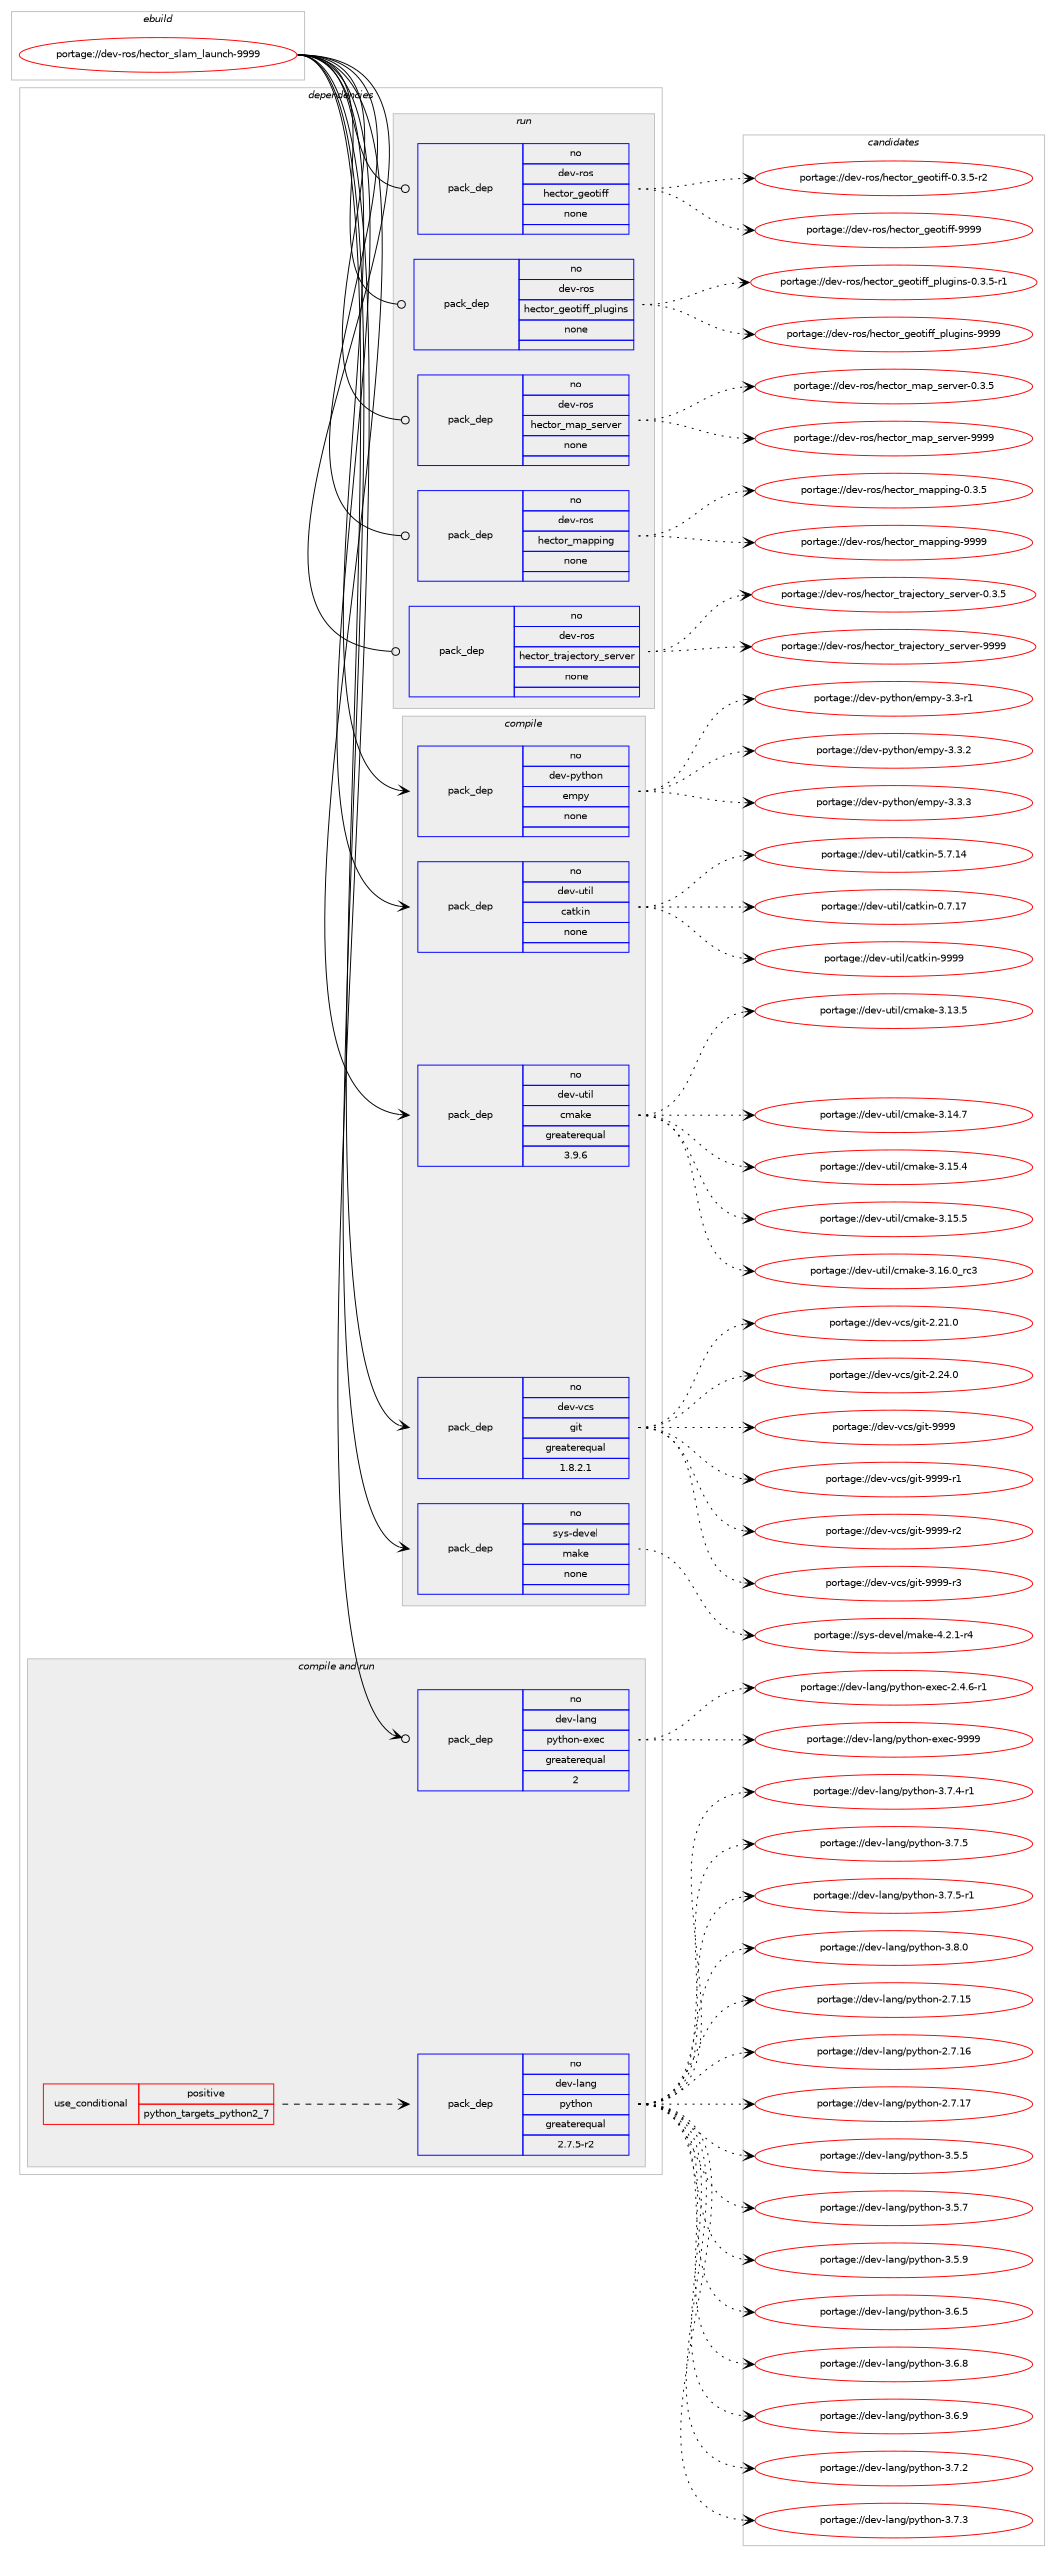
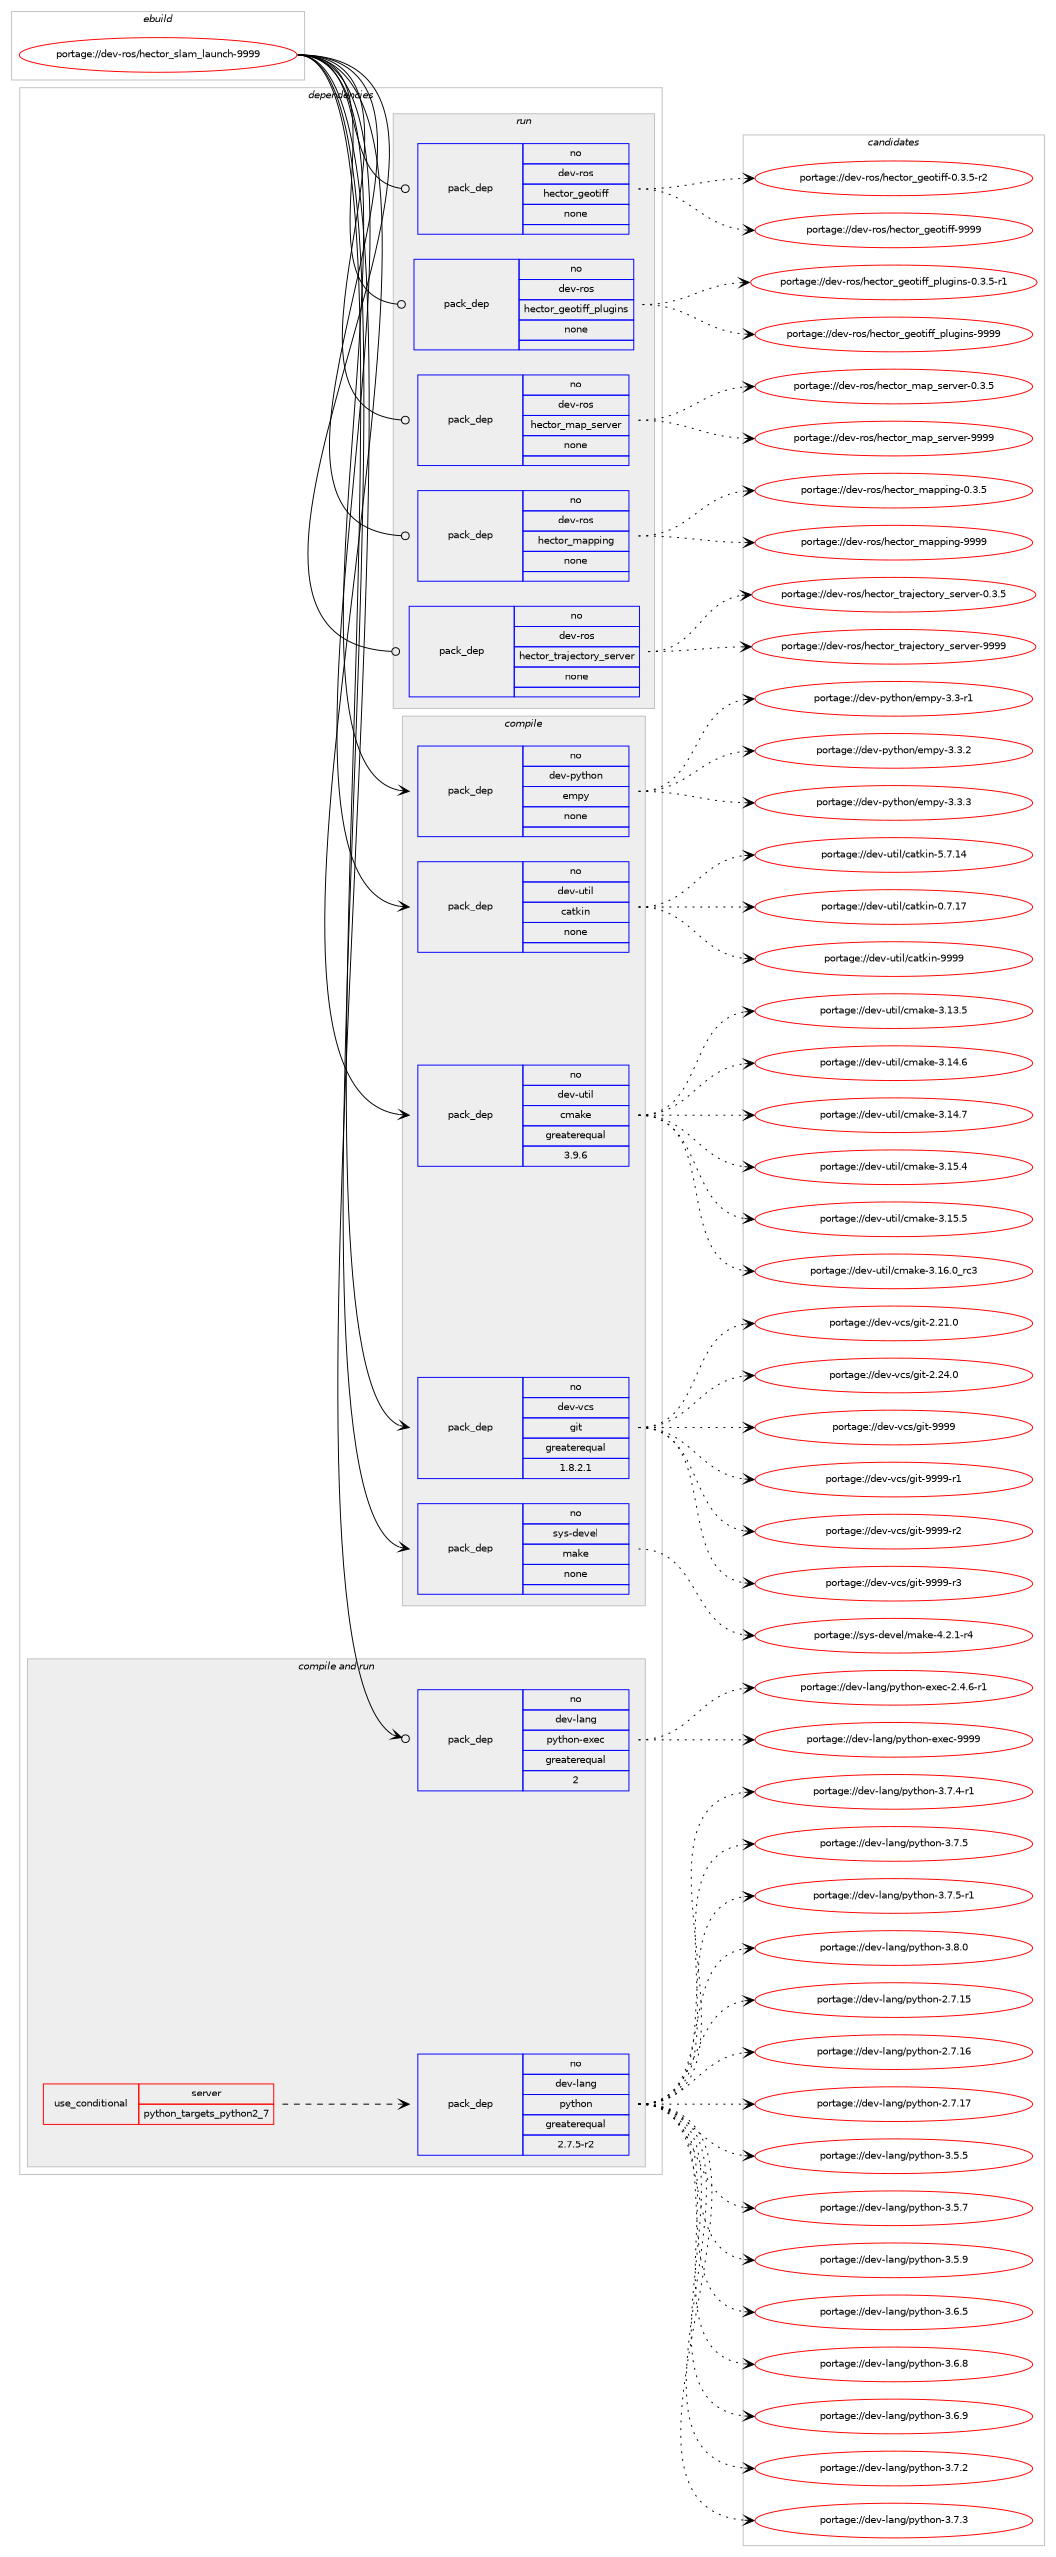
none -> (894, 1063)
(206, 2094) -> (206, 2094)
